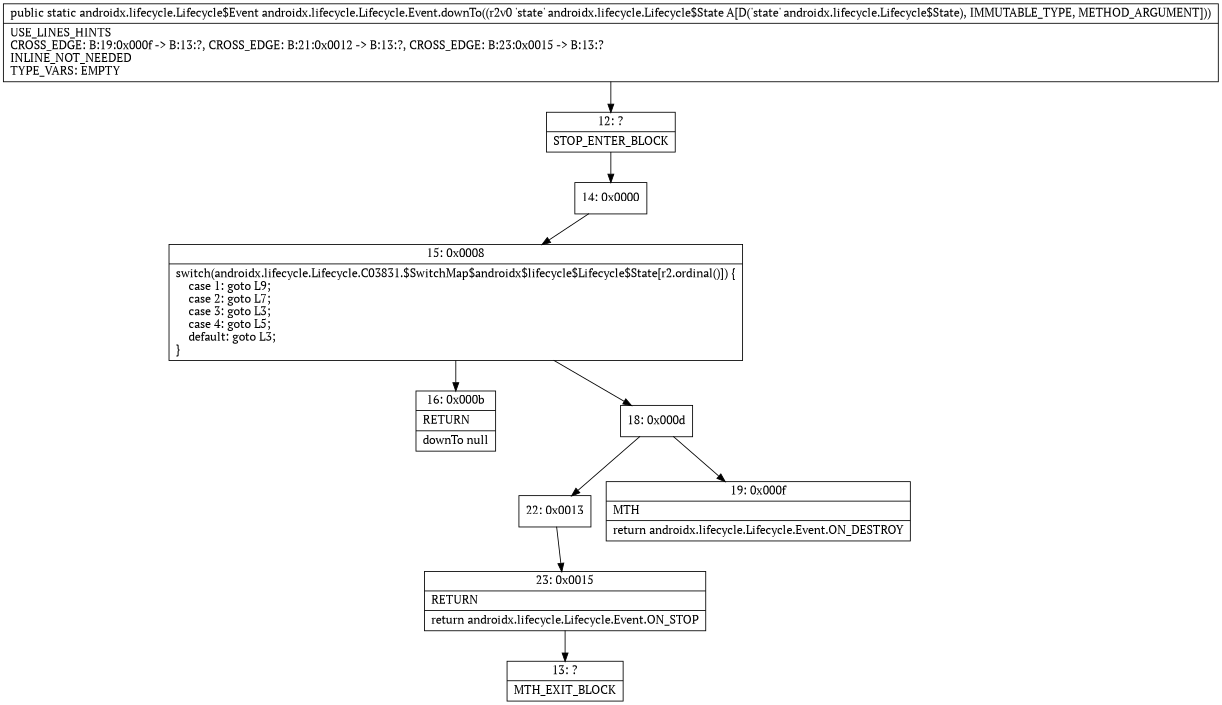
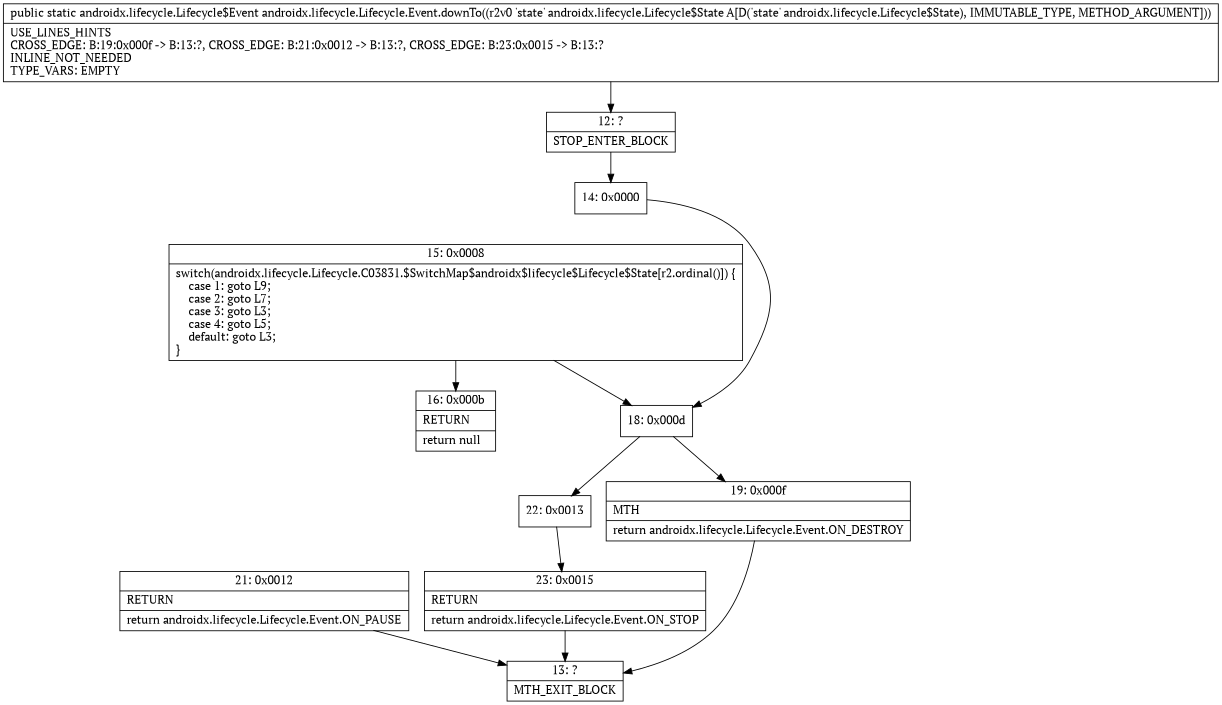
(569, 227) -> (767, 278)
(456, 441) -> (452, 441)
none -> (264, 601)
none -> (716, 628)
